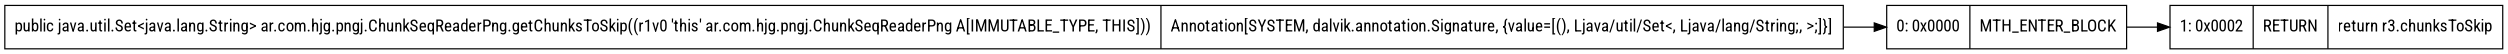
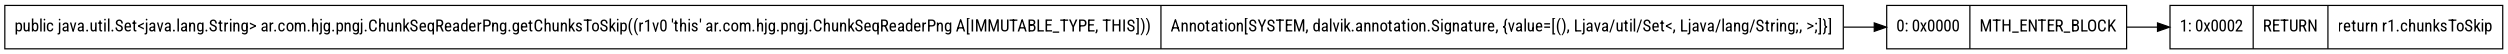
(2415, 27) -> (2415, 27)
